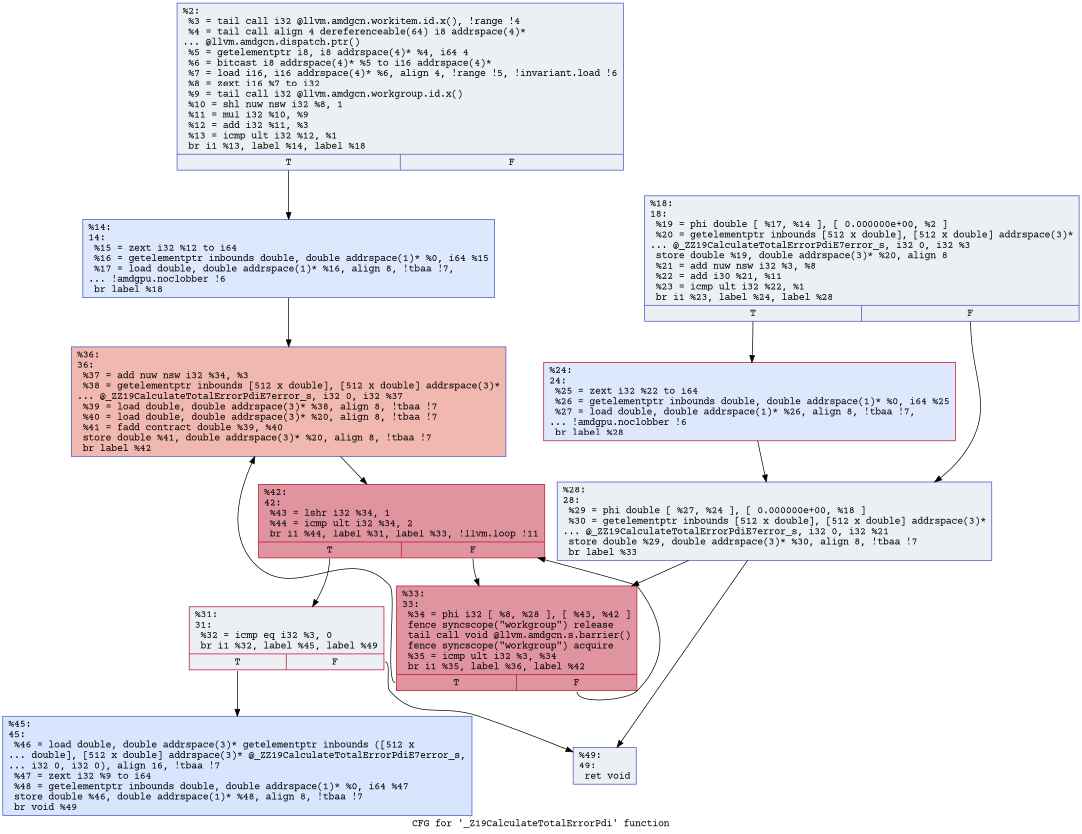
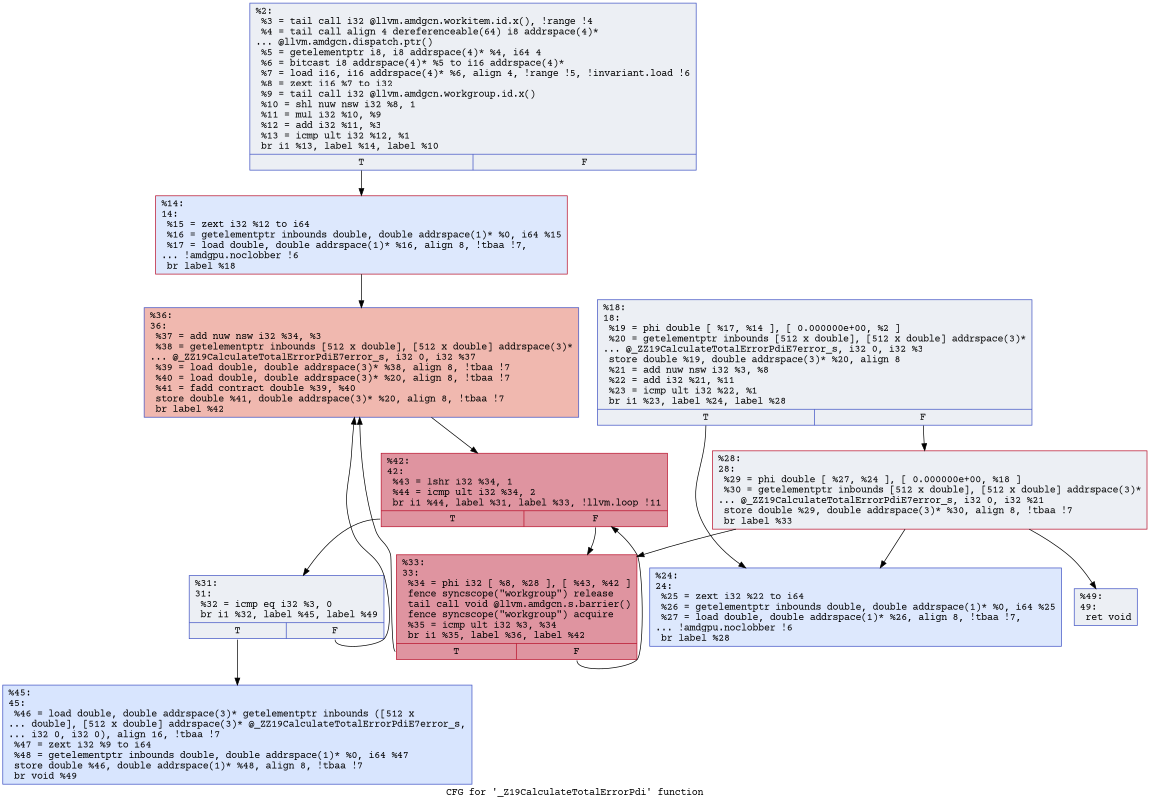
(274, 146) -> (347, 146)
(289, 259) -> (361, 235)
(716, 276) -> (669, 380)
(750, 402) -> (856, 607)
(761, 458) -> (895, 546)
(774, 521) -> (930, 490)
(287, 638) -> (287, 607)
(463, 712) -> (372, 556)
